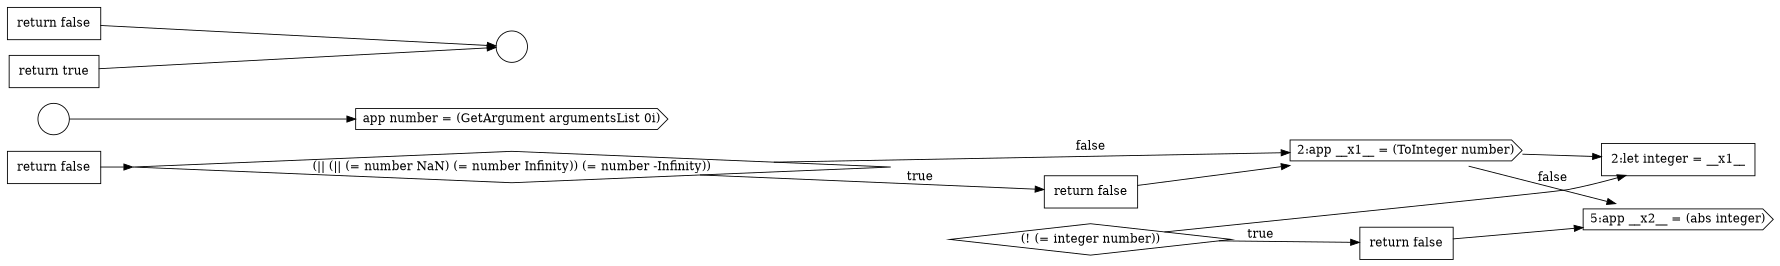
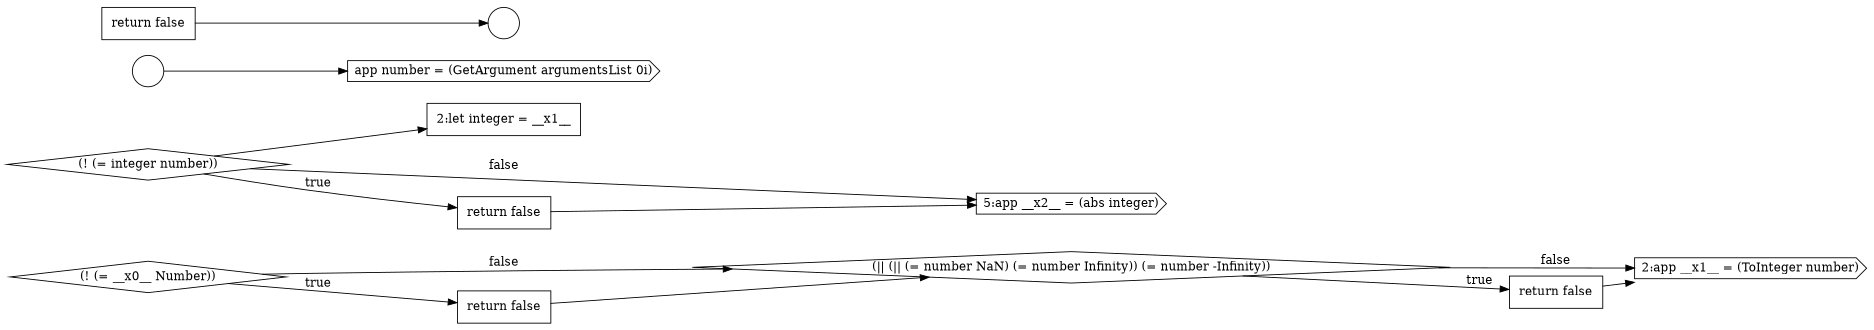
(54, 71) -> none
(1557, 155) -> none
(1538, 184) -> (609, 184)
none -> (148, 277)
